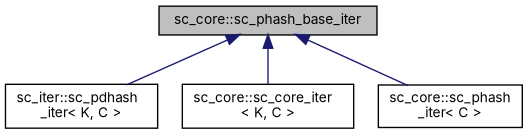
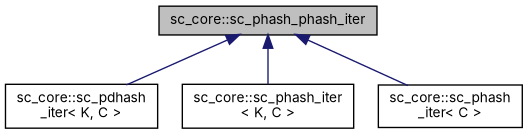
(268, 21) -> (268, 21)
(82, 106) -> (82, 106)
(268, 106) -> (268, 106)
